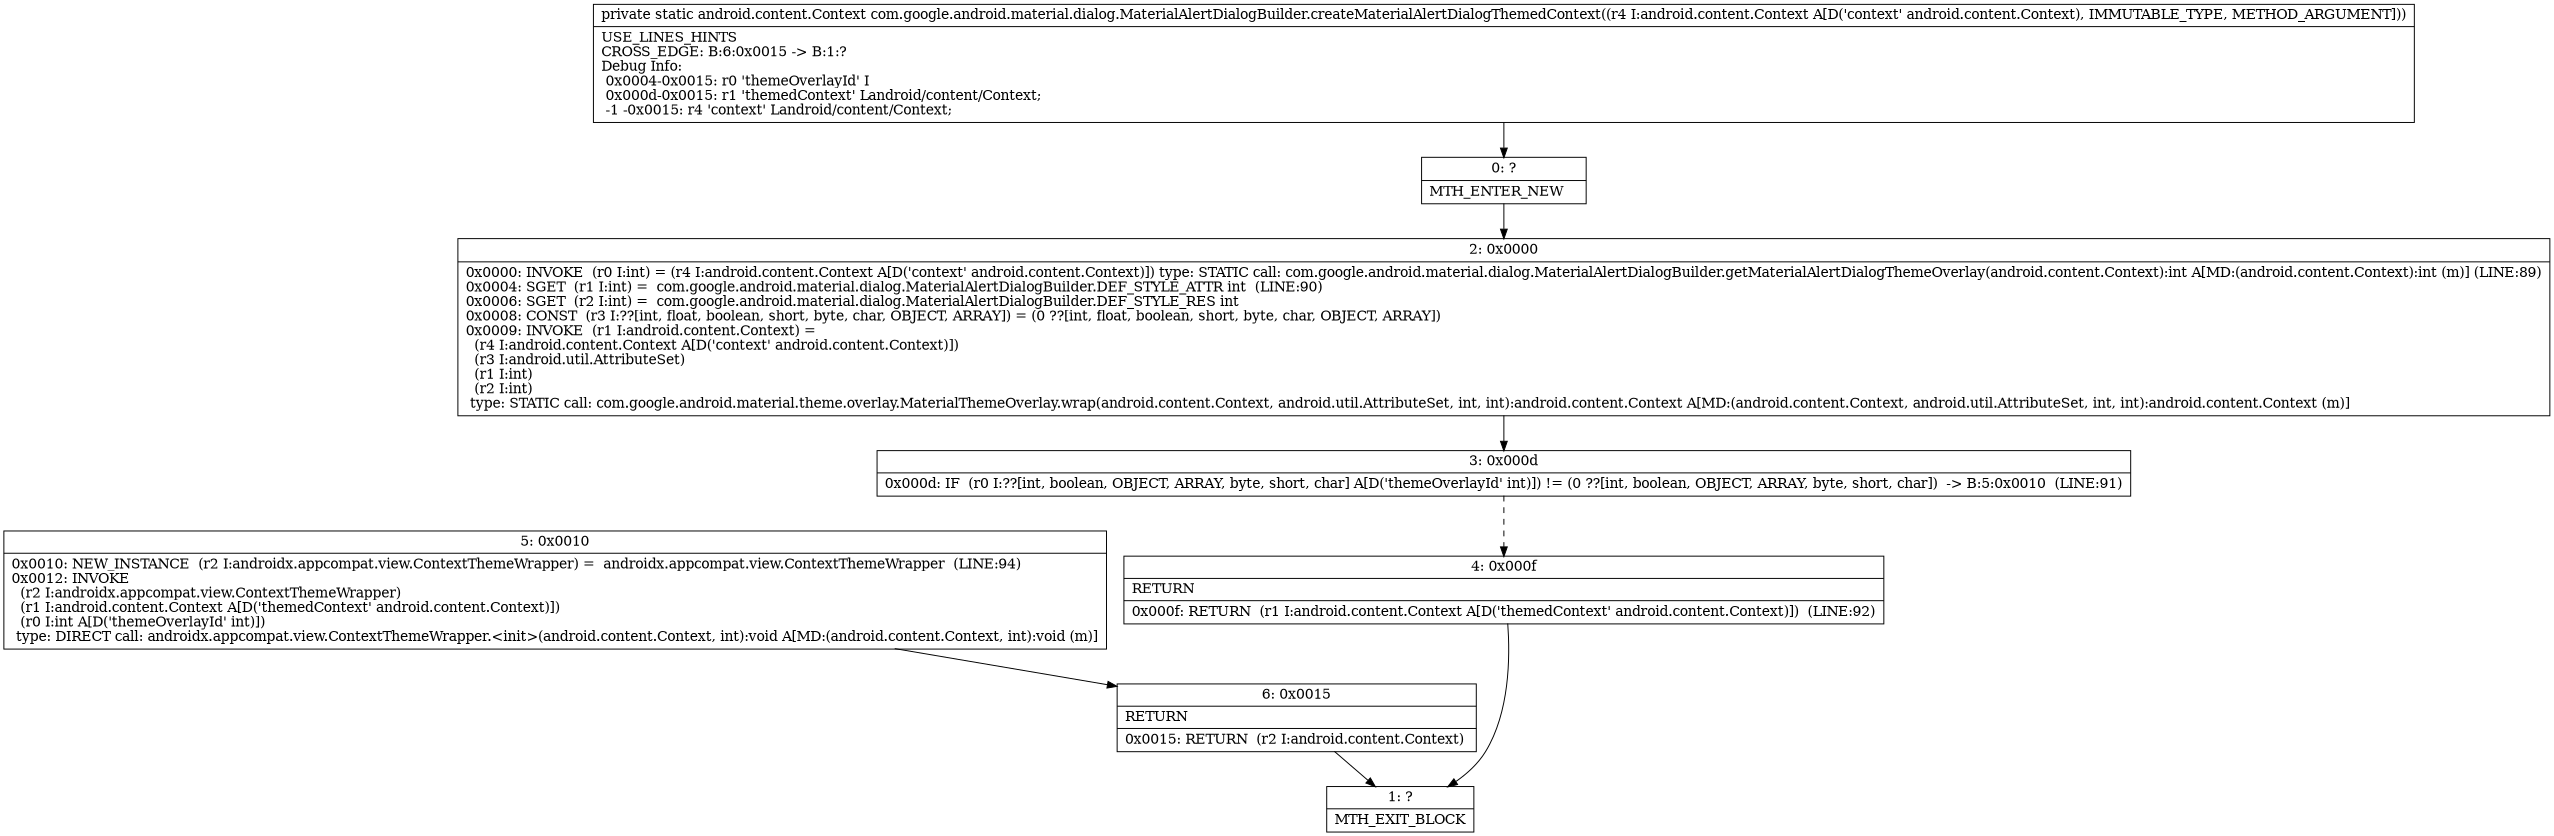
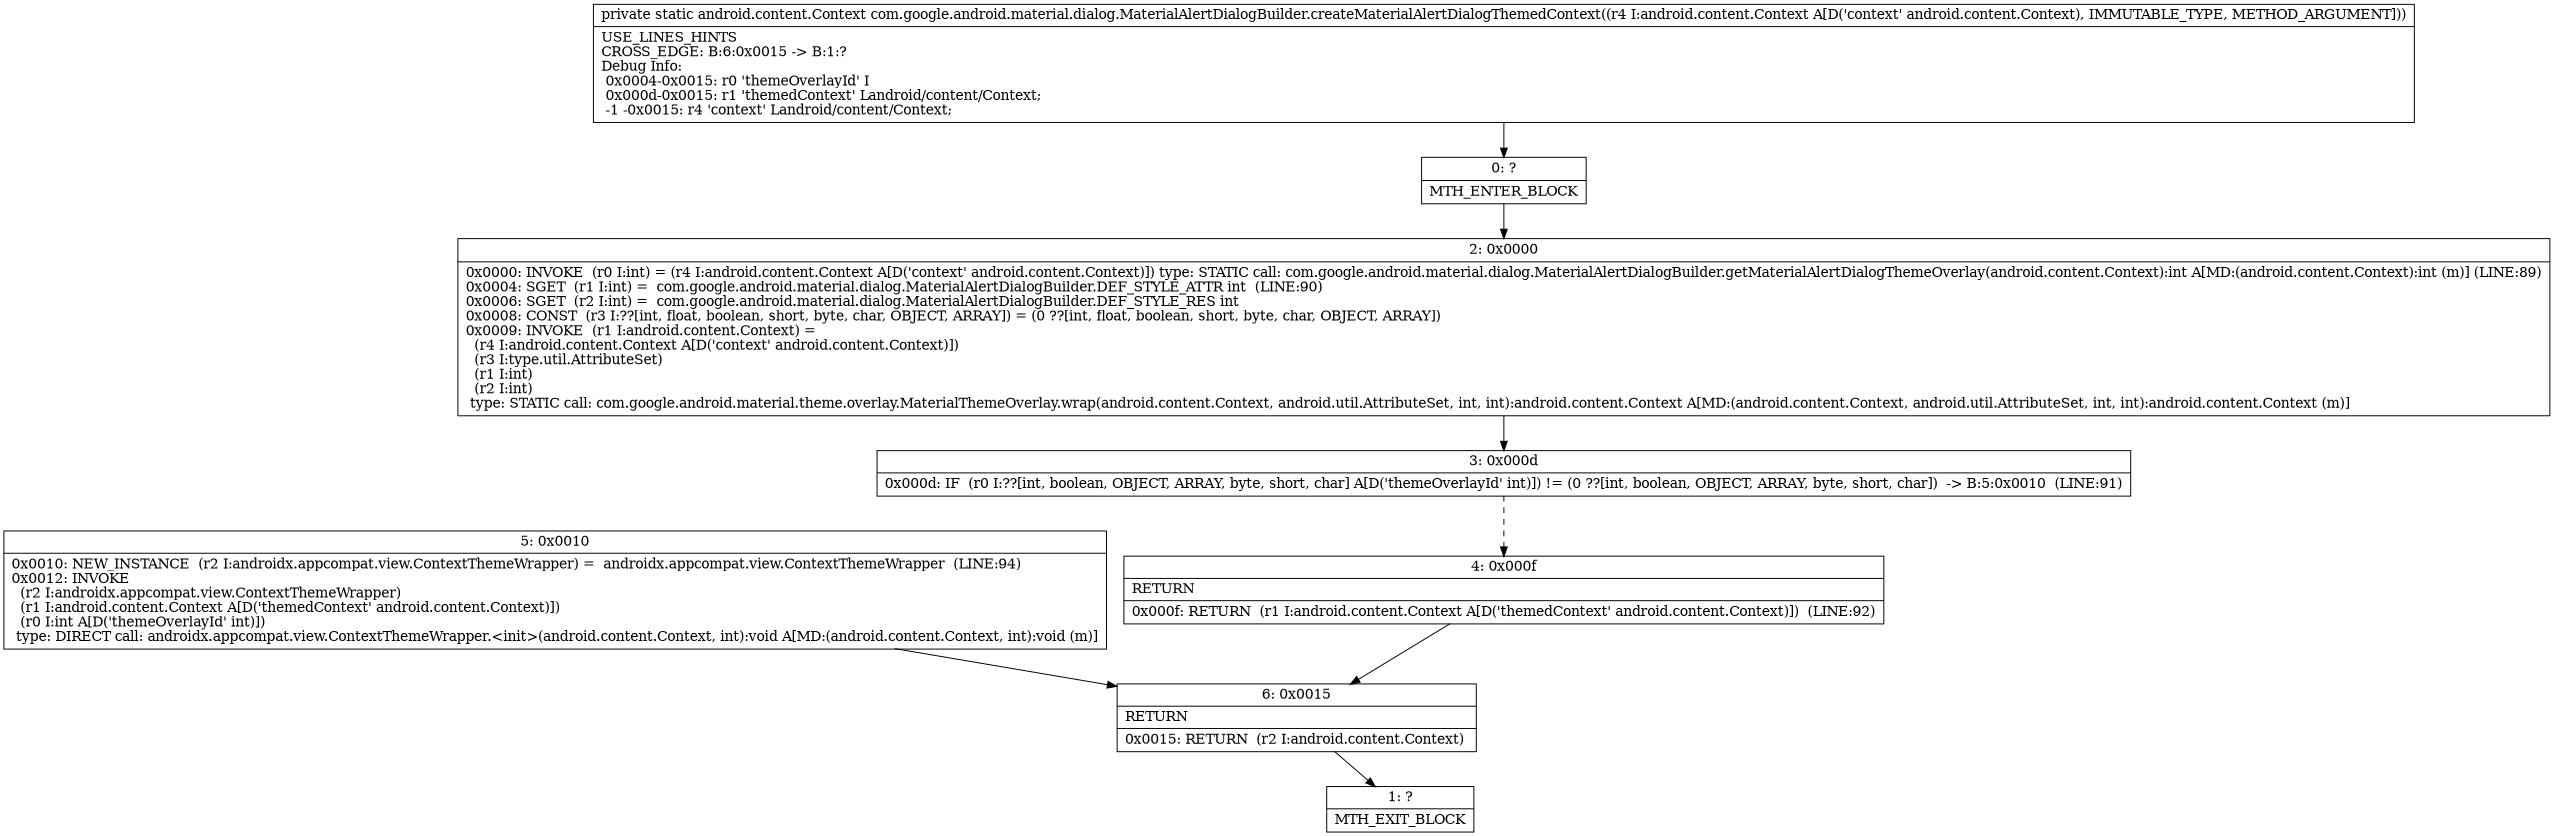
(1497, 192) -> (1504, 192)
(576, 360) -> (564, 360)
(1502, 710) -> (1404, 651)
